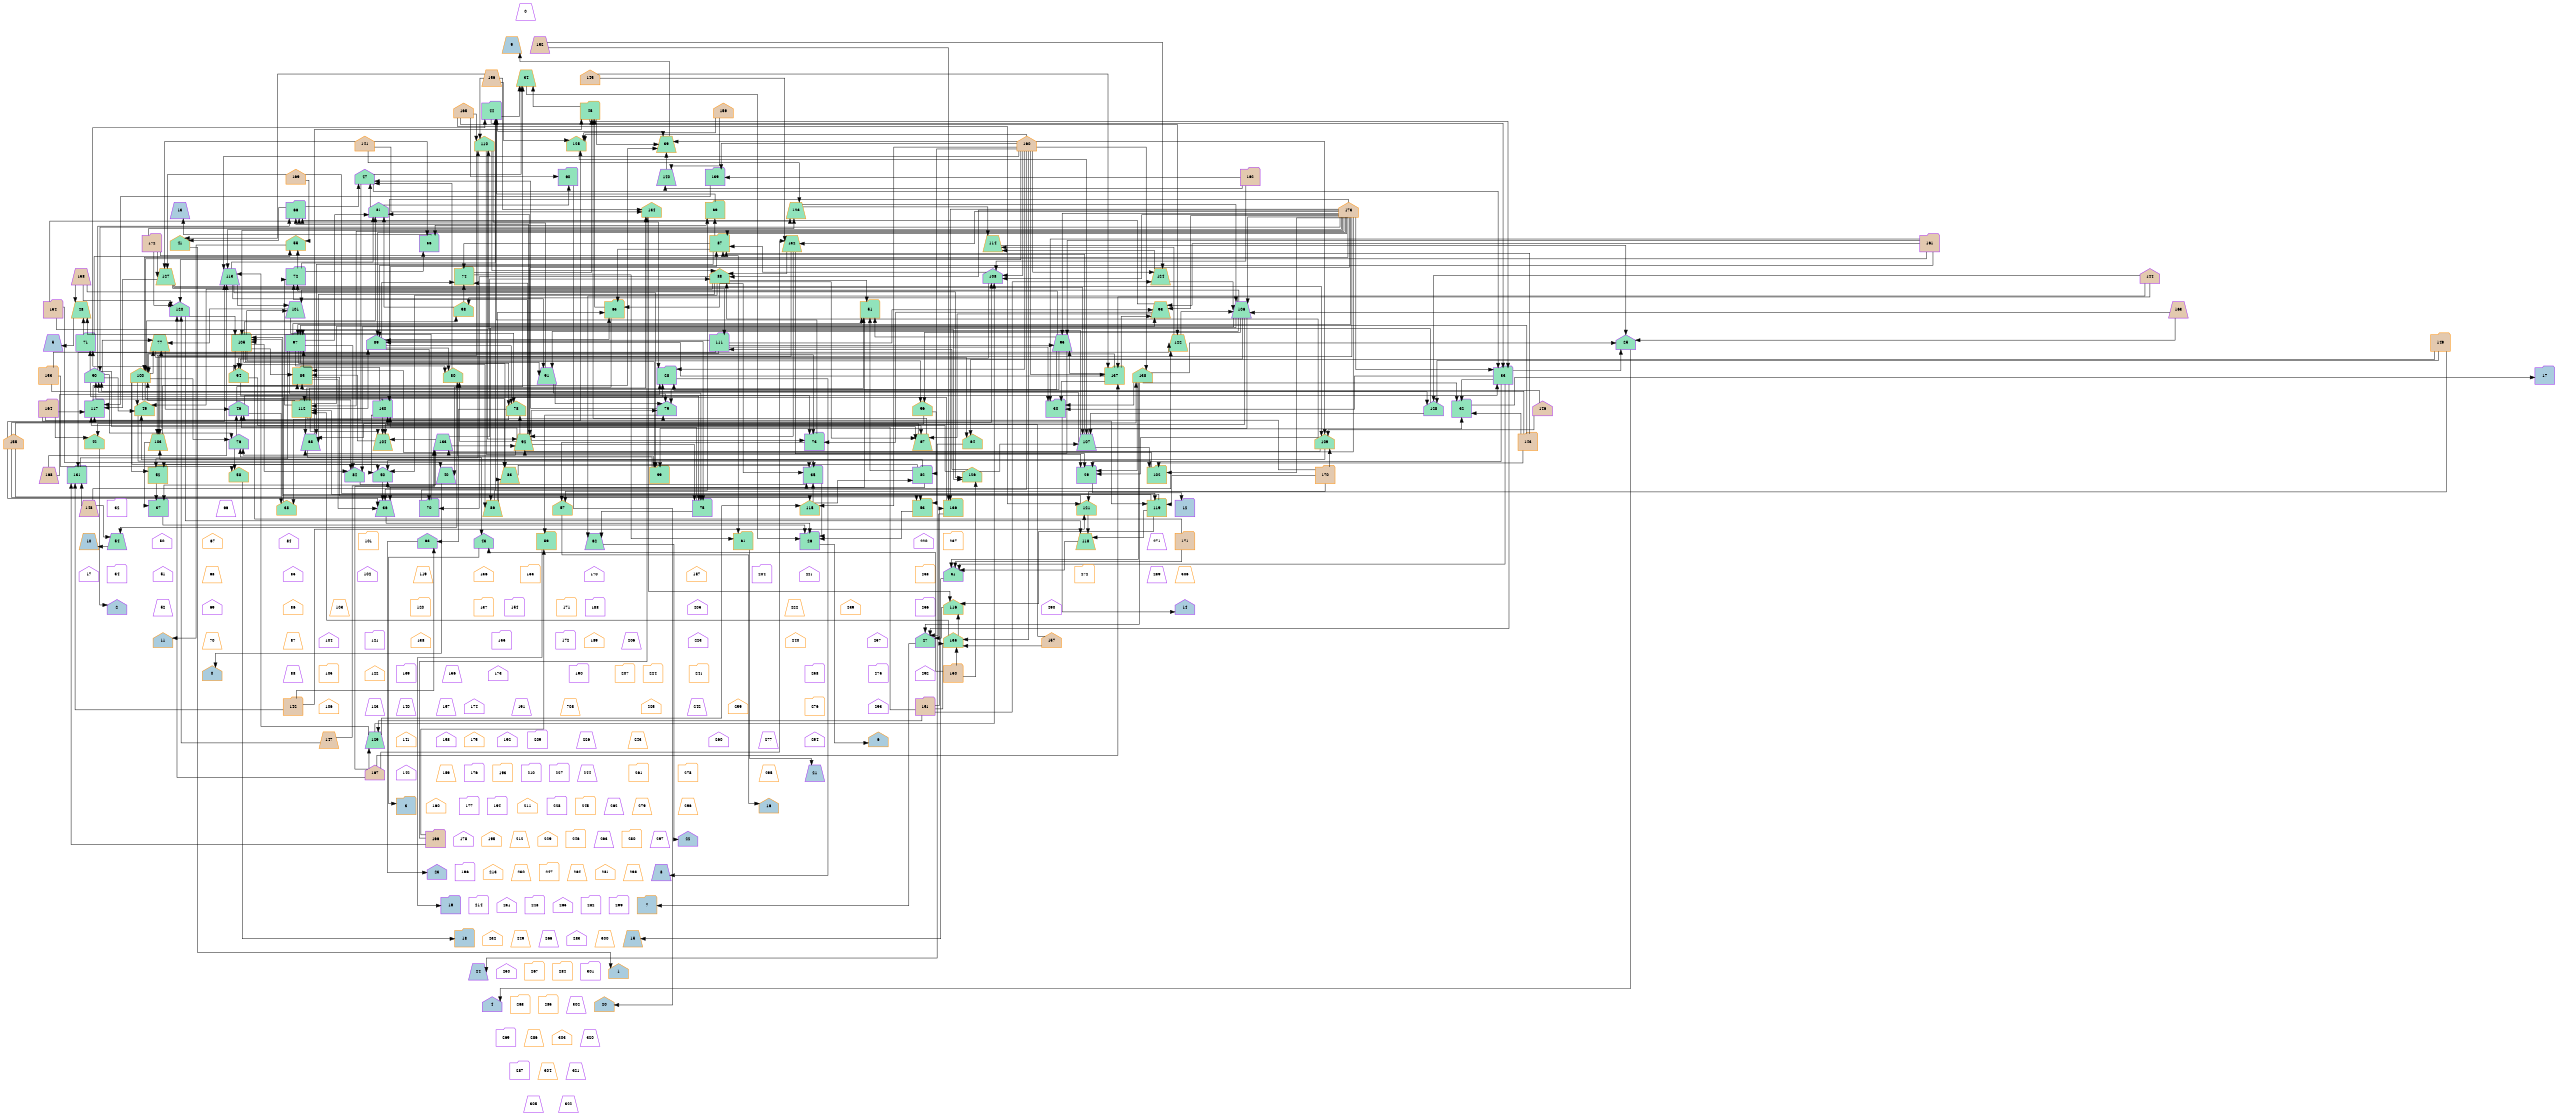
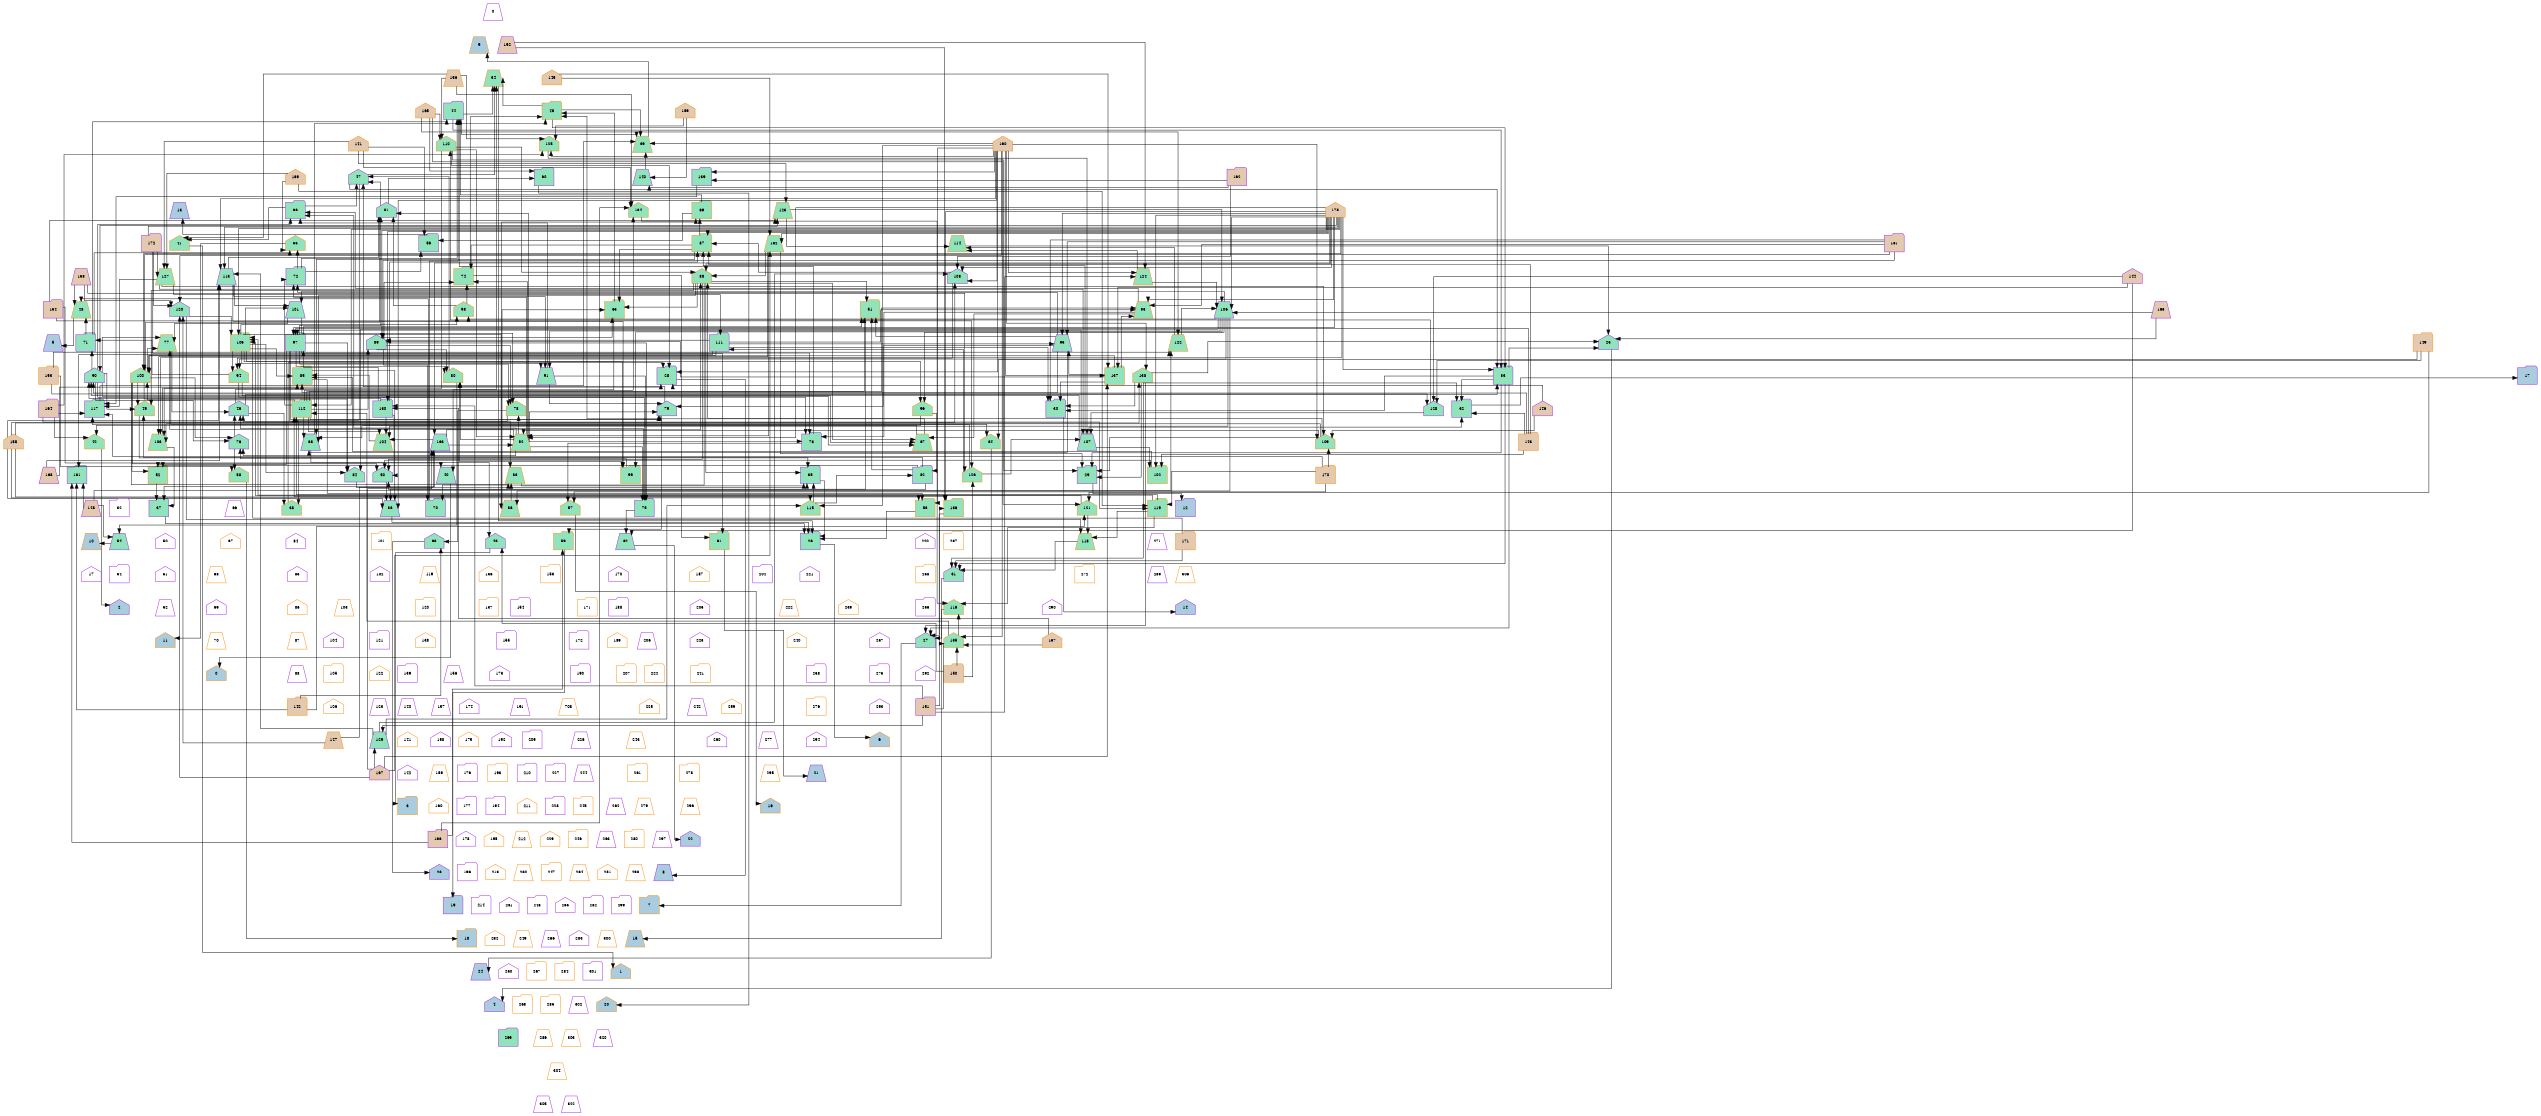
(426, 458) -> none
(506, 1038) -> (508, 1038)
(562, 1038) -> (571, 1038)
(520, 1071) -> none
(576, 1071) -> none
